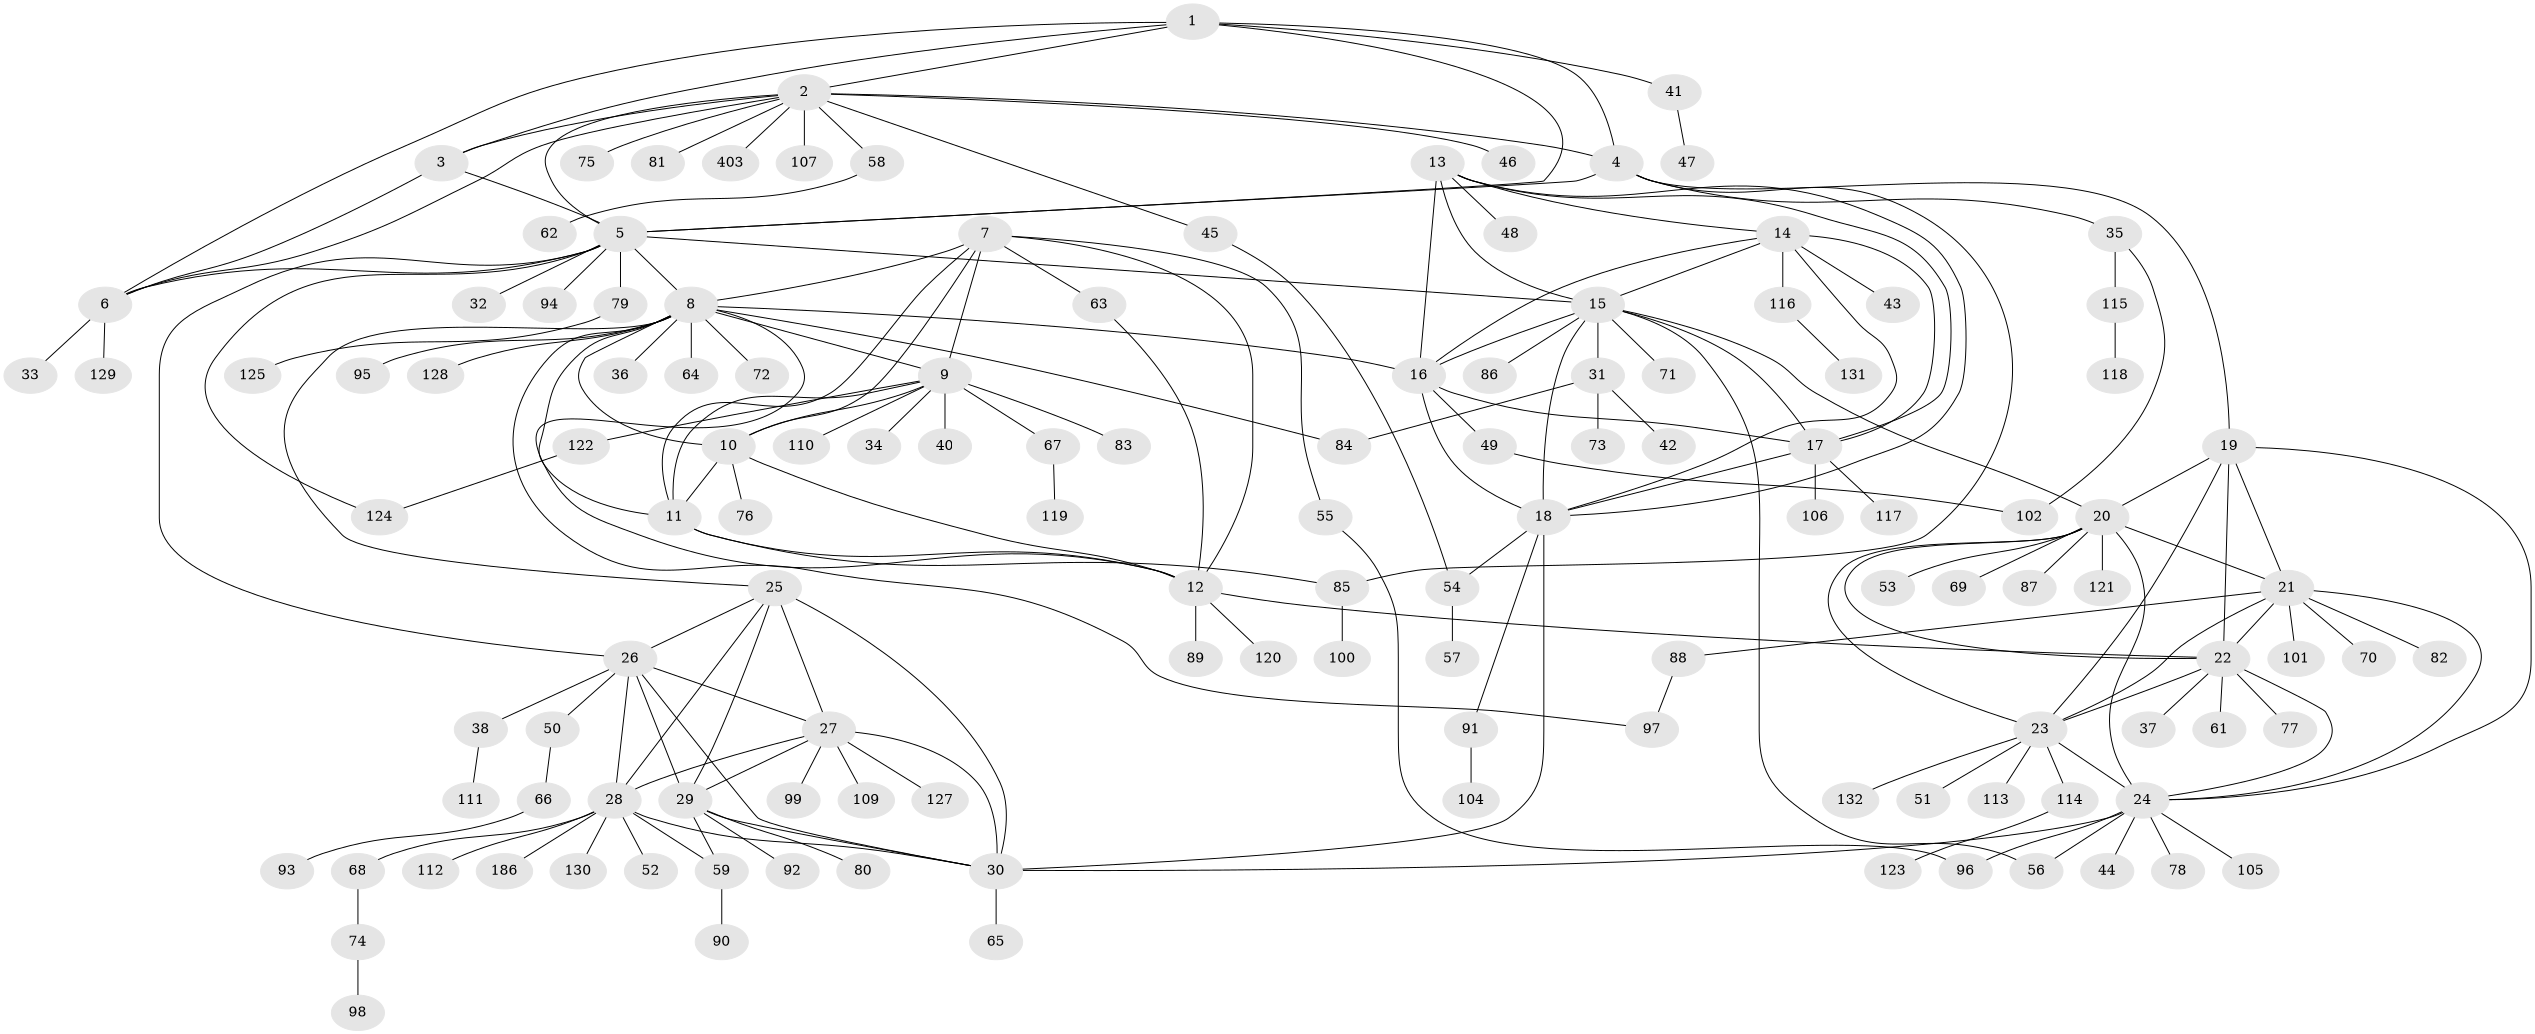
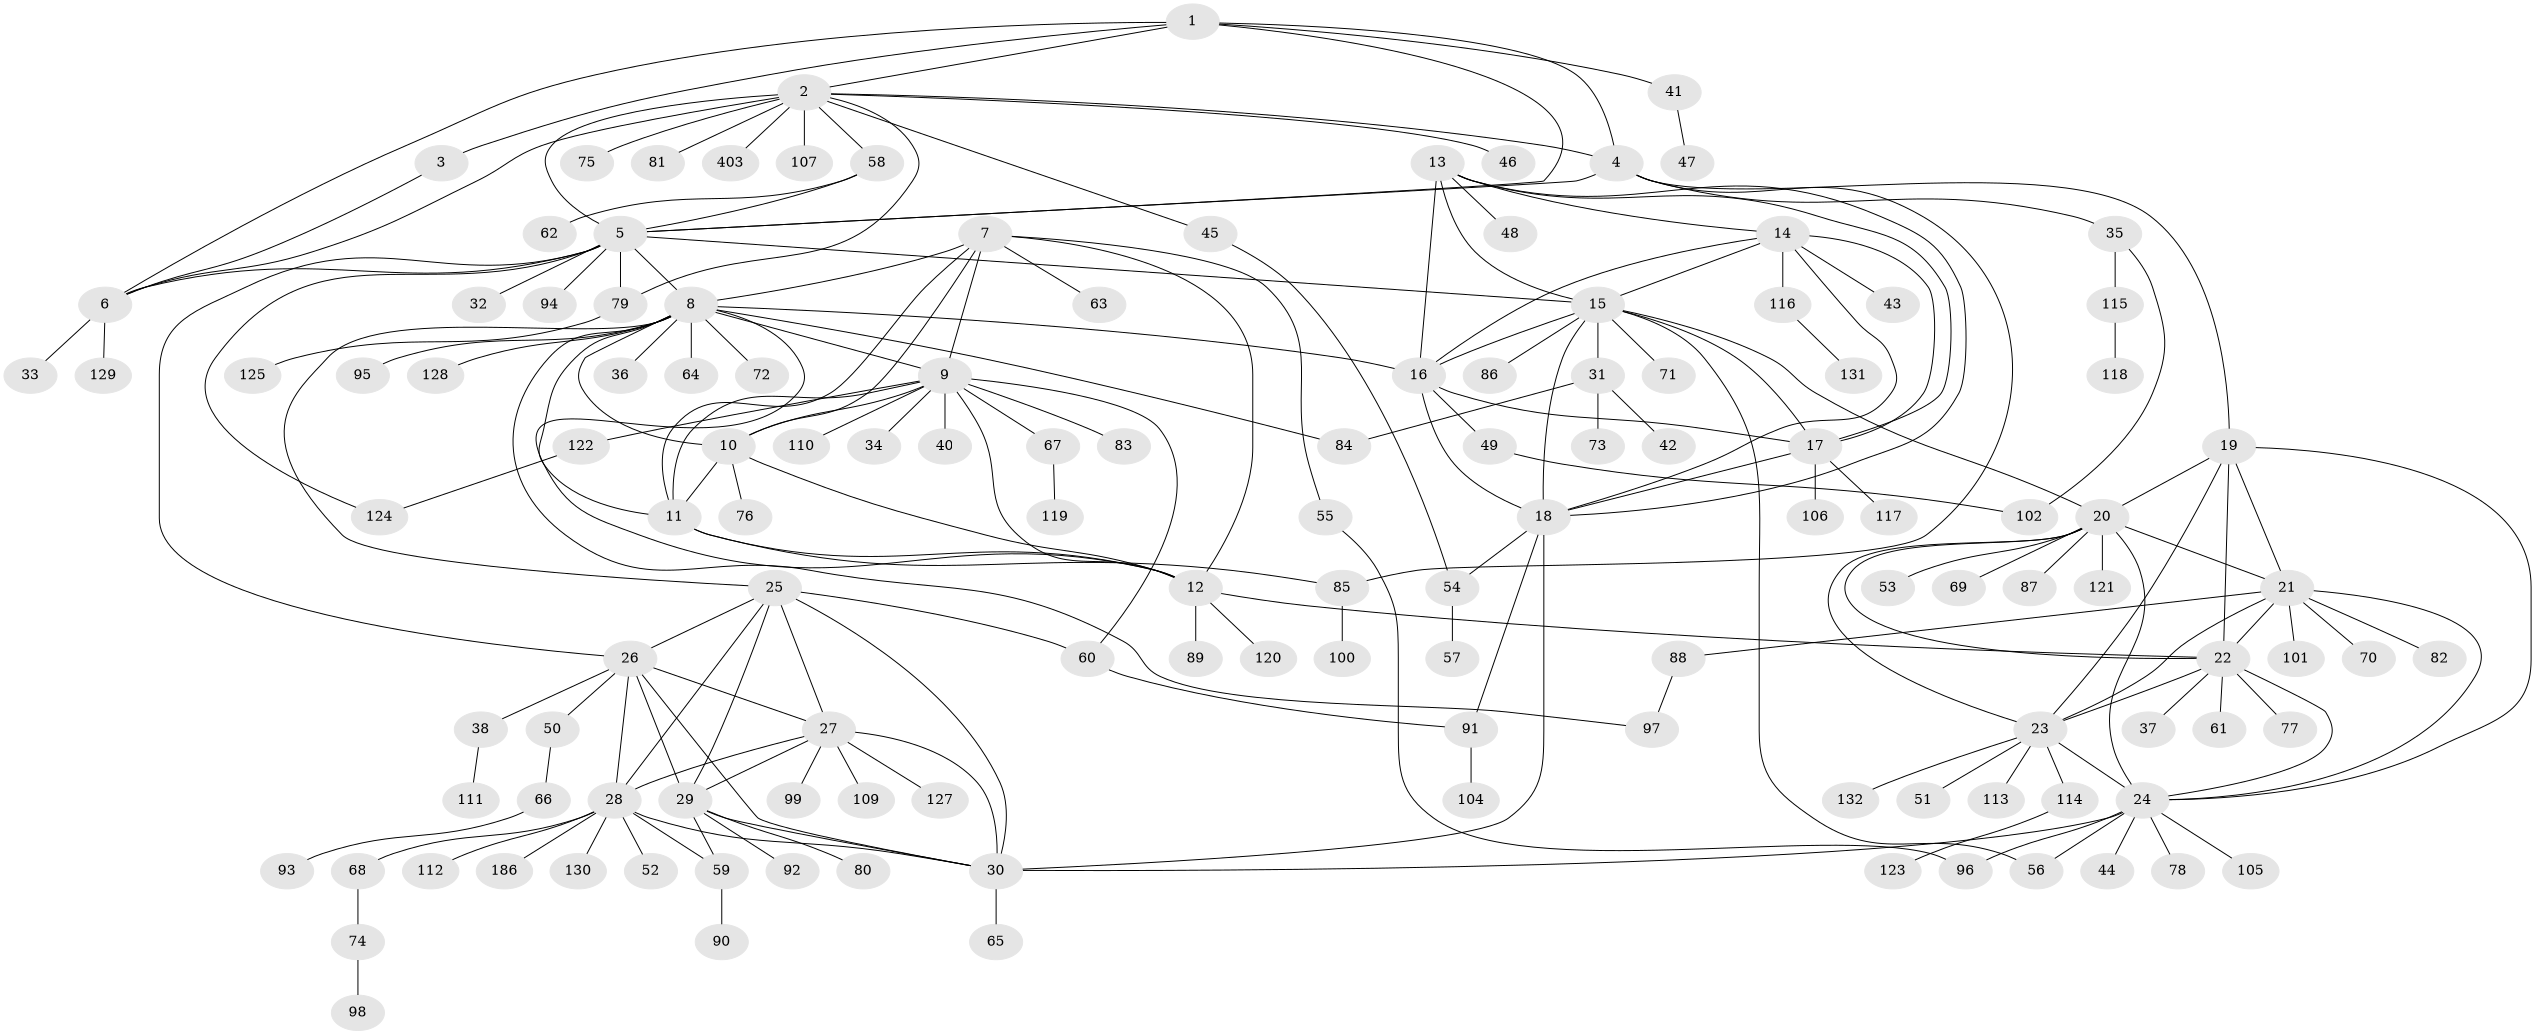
(572, 124) -> (852, 237)
(533, 196) -> (753, 207)
(1193, 433) -> (1020, 537)
none -> (1088, 659)
